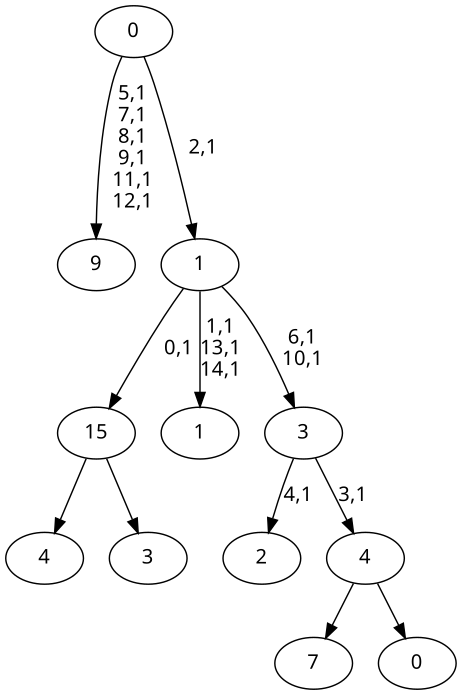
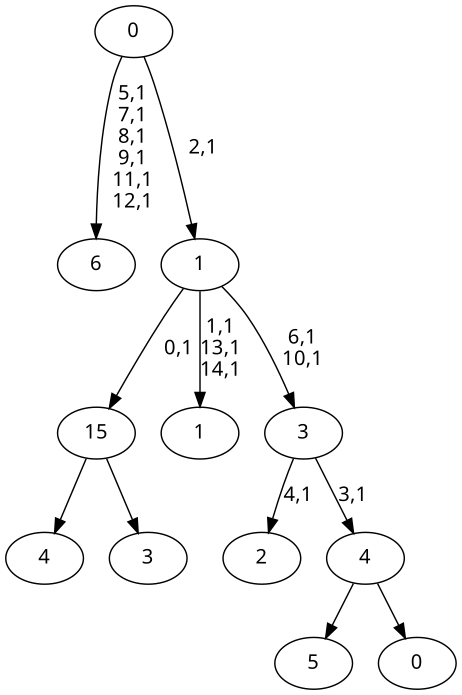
(96, 265) -> (96, 265)
(314, 663) -> (314, 663)
